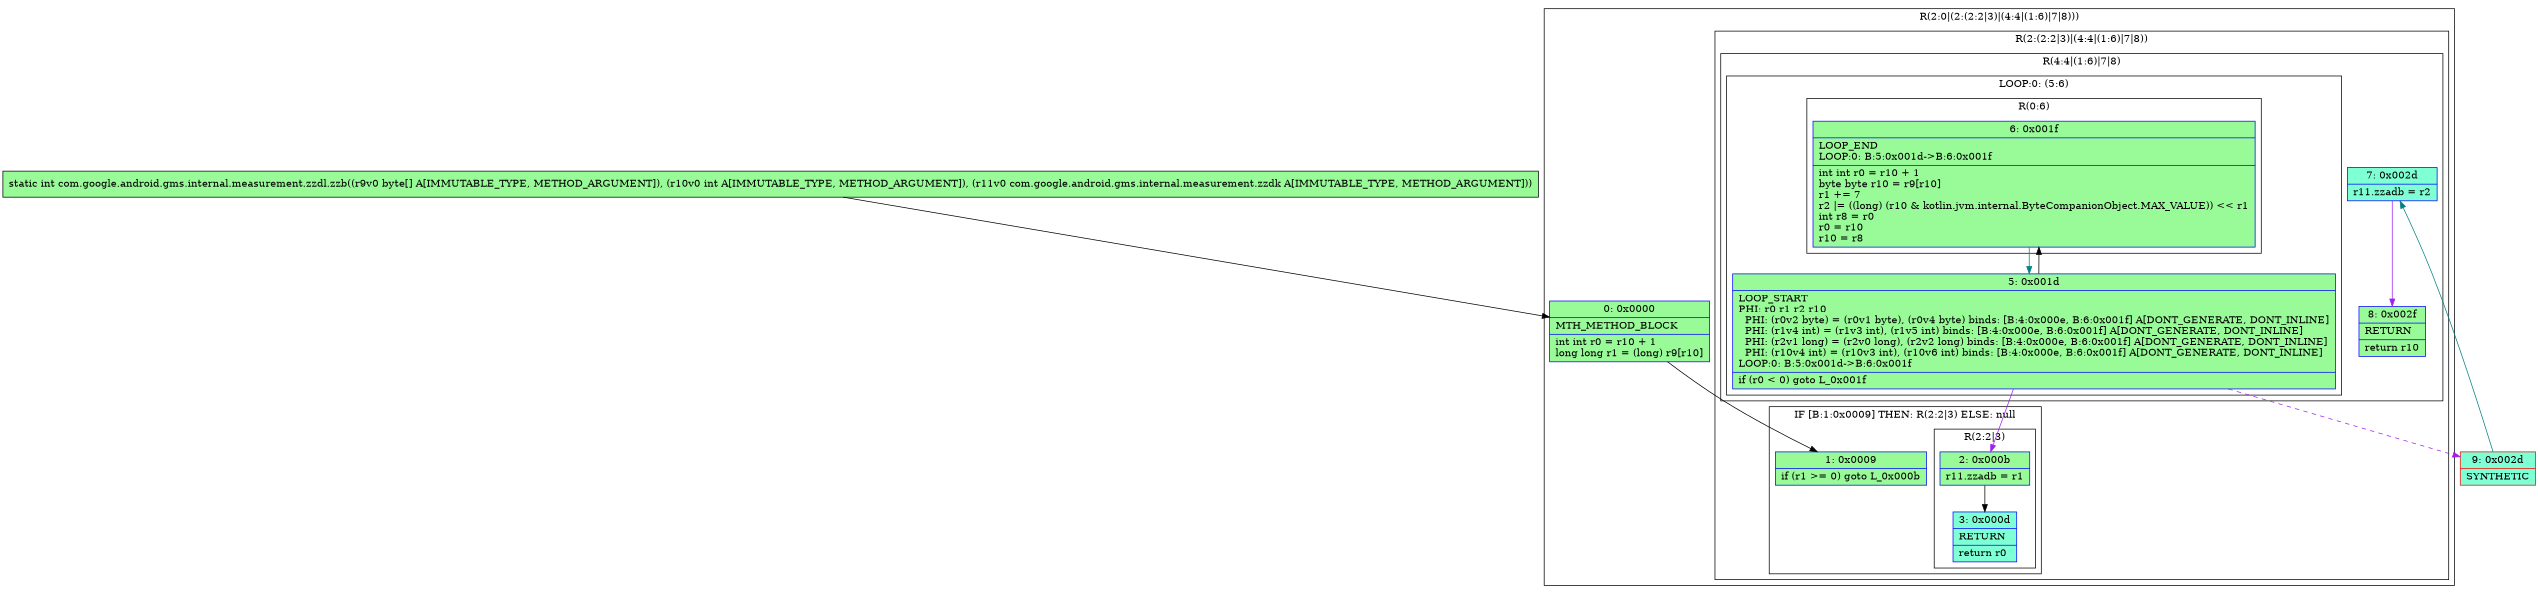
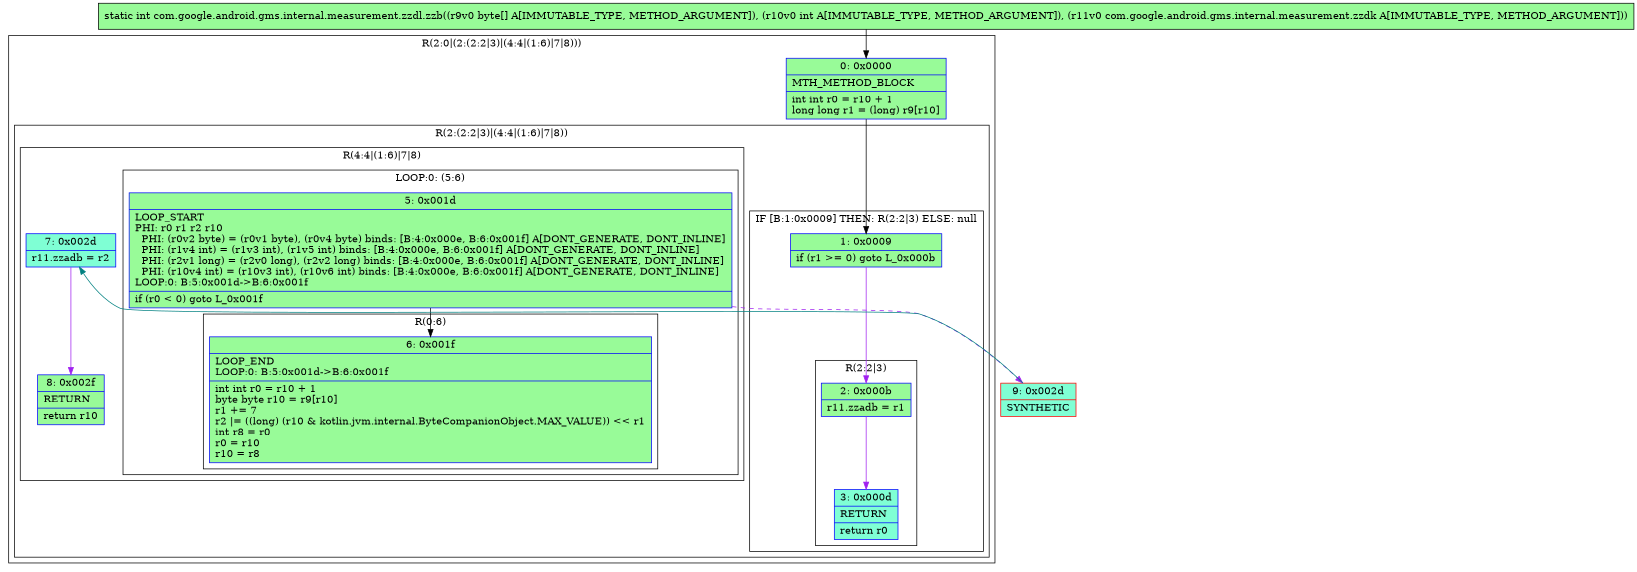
(2029, 258) -> none
(2003, 417) -> (866, 321)
(1985, 495) -> (866, 449)
